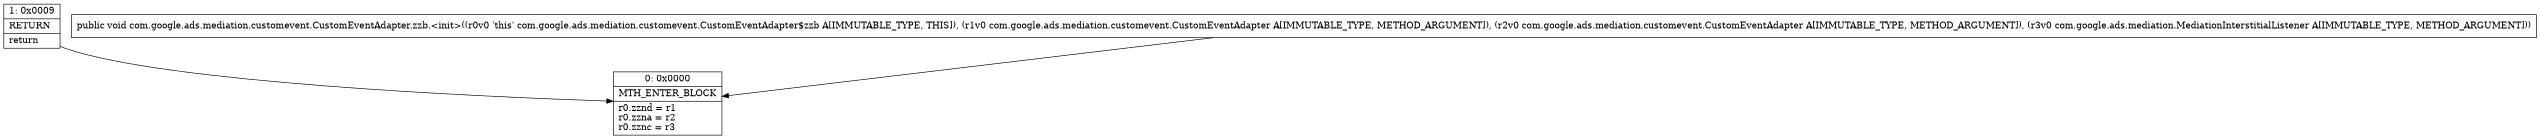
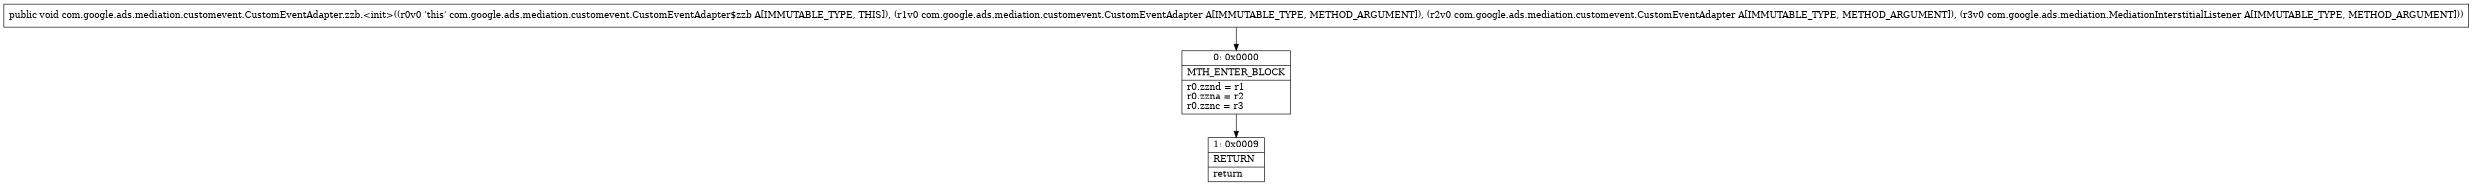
(332, 86) -> (1236, 123)
